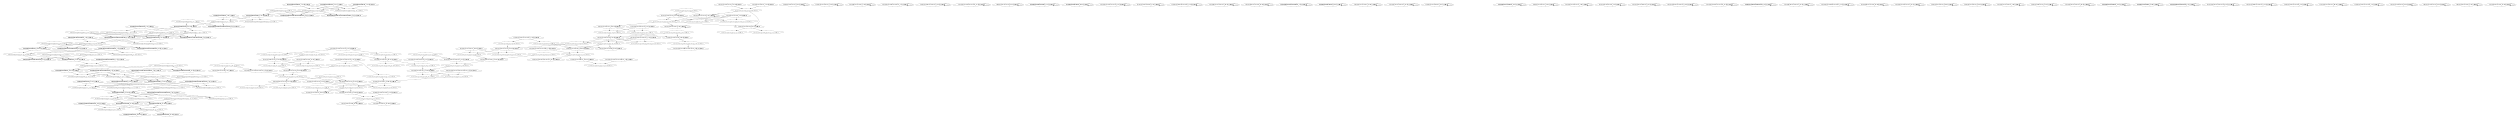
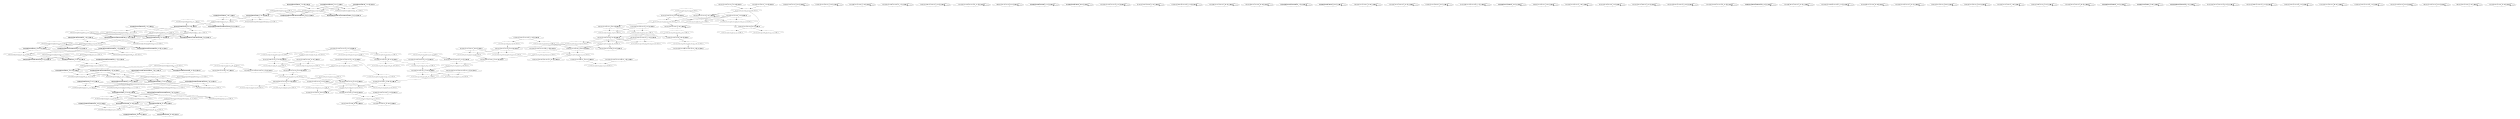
none -> (1473, 5)
